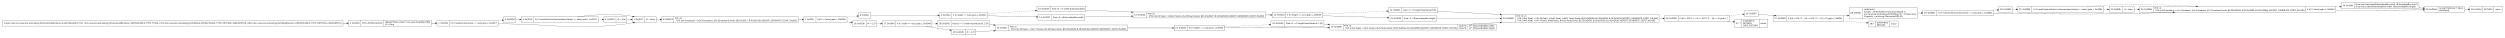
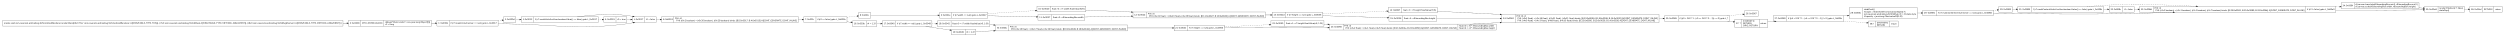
(1766, 15) -> (1771, 22)
